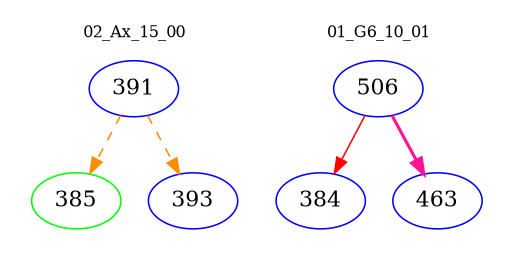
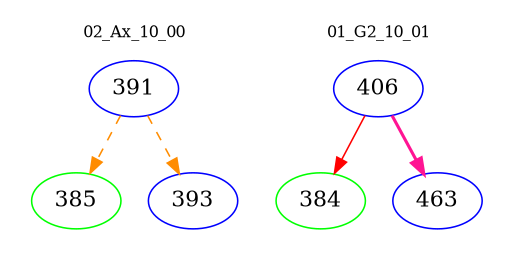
(135, 33) -> (135, 33)
(379, 33) -> (379, 33)
(378, 89) -> (378, 89)
(321, 201) -> (321, 201)
